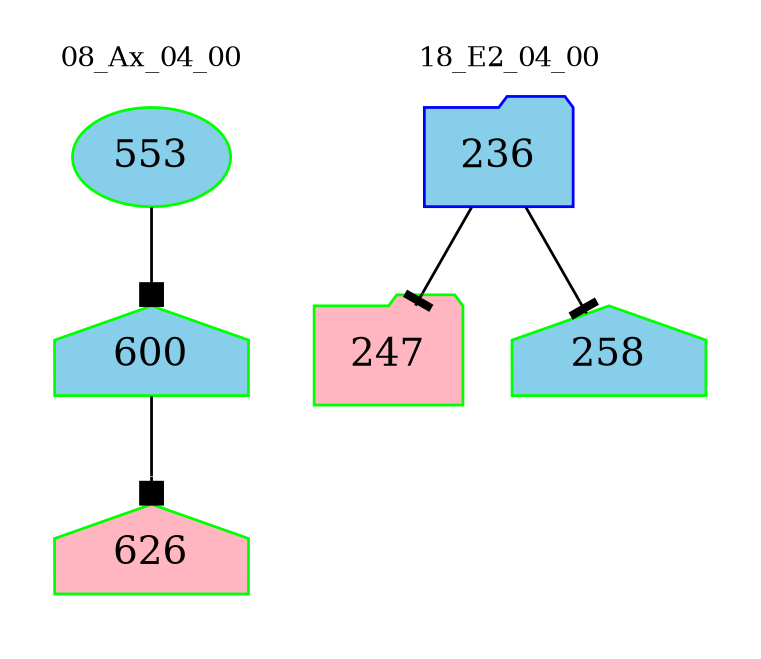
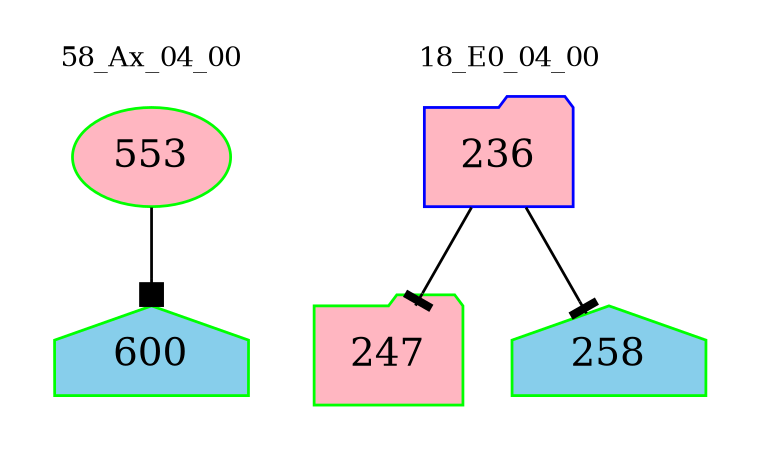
(152, 59) -> (152, 59)
(510, 59) -> (510, 59)
(152, 157) -> (152, 157)
(499, 157) -> (499, 157)
(152, 554) -> none
